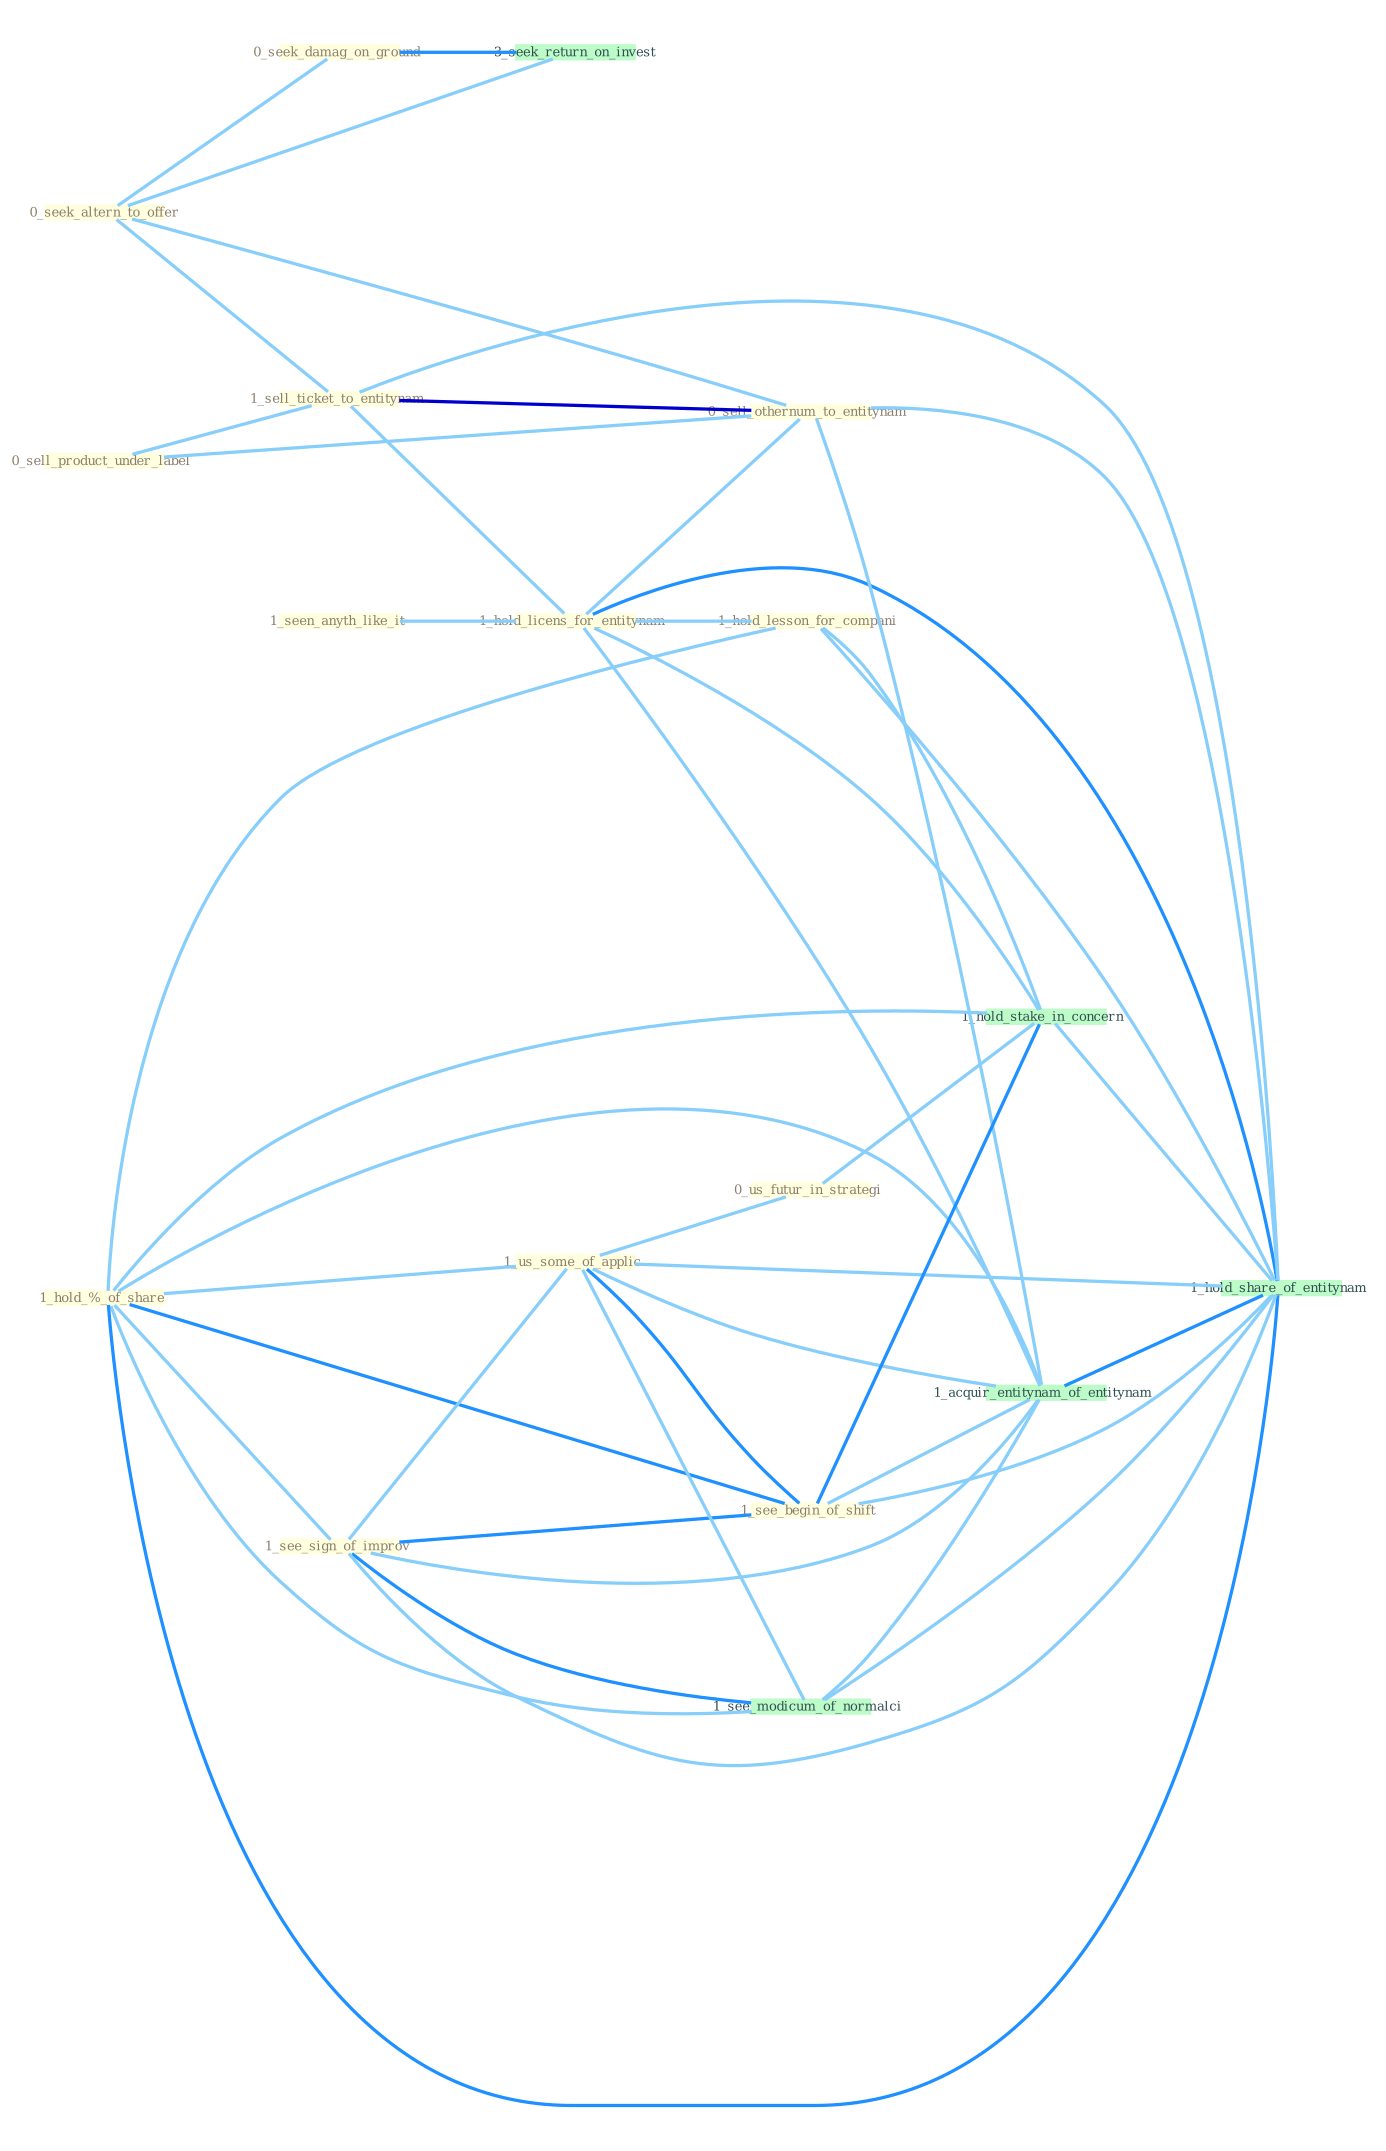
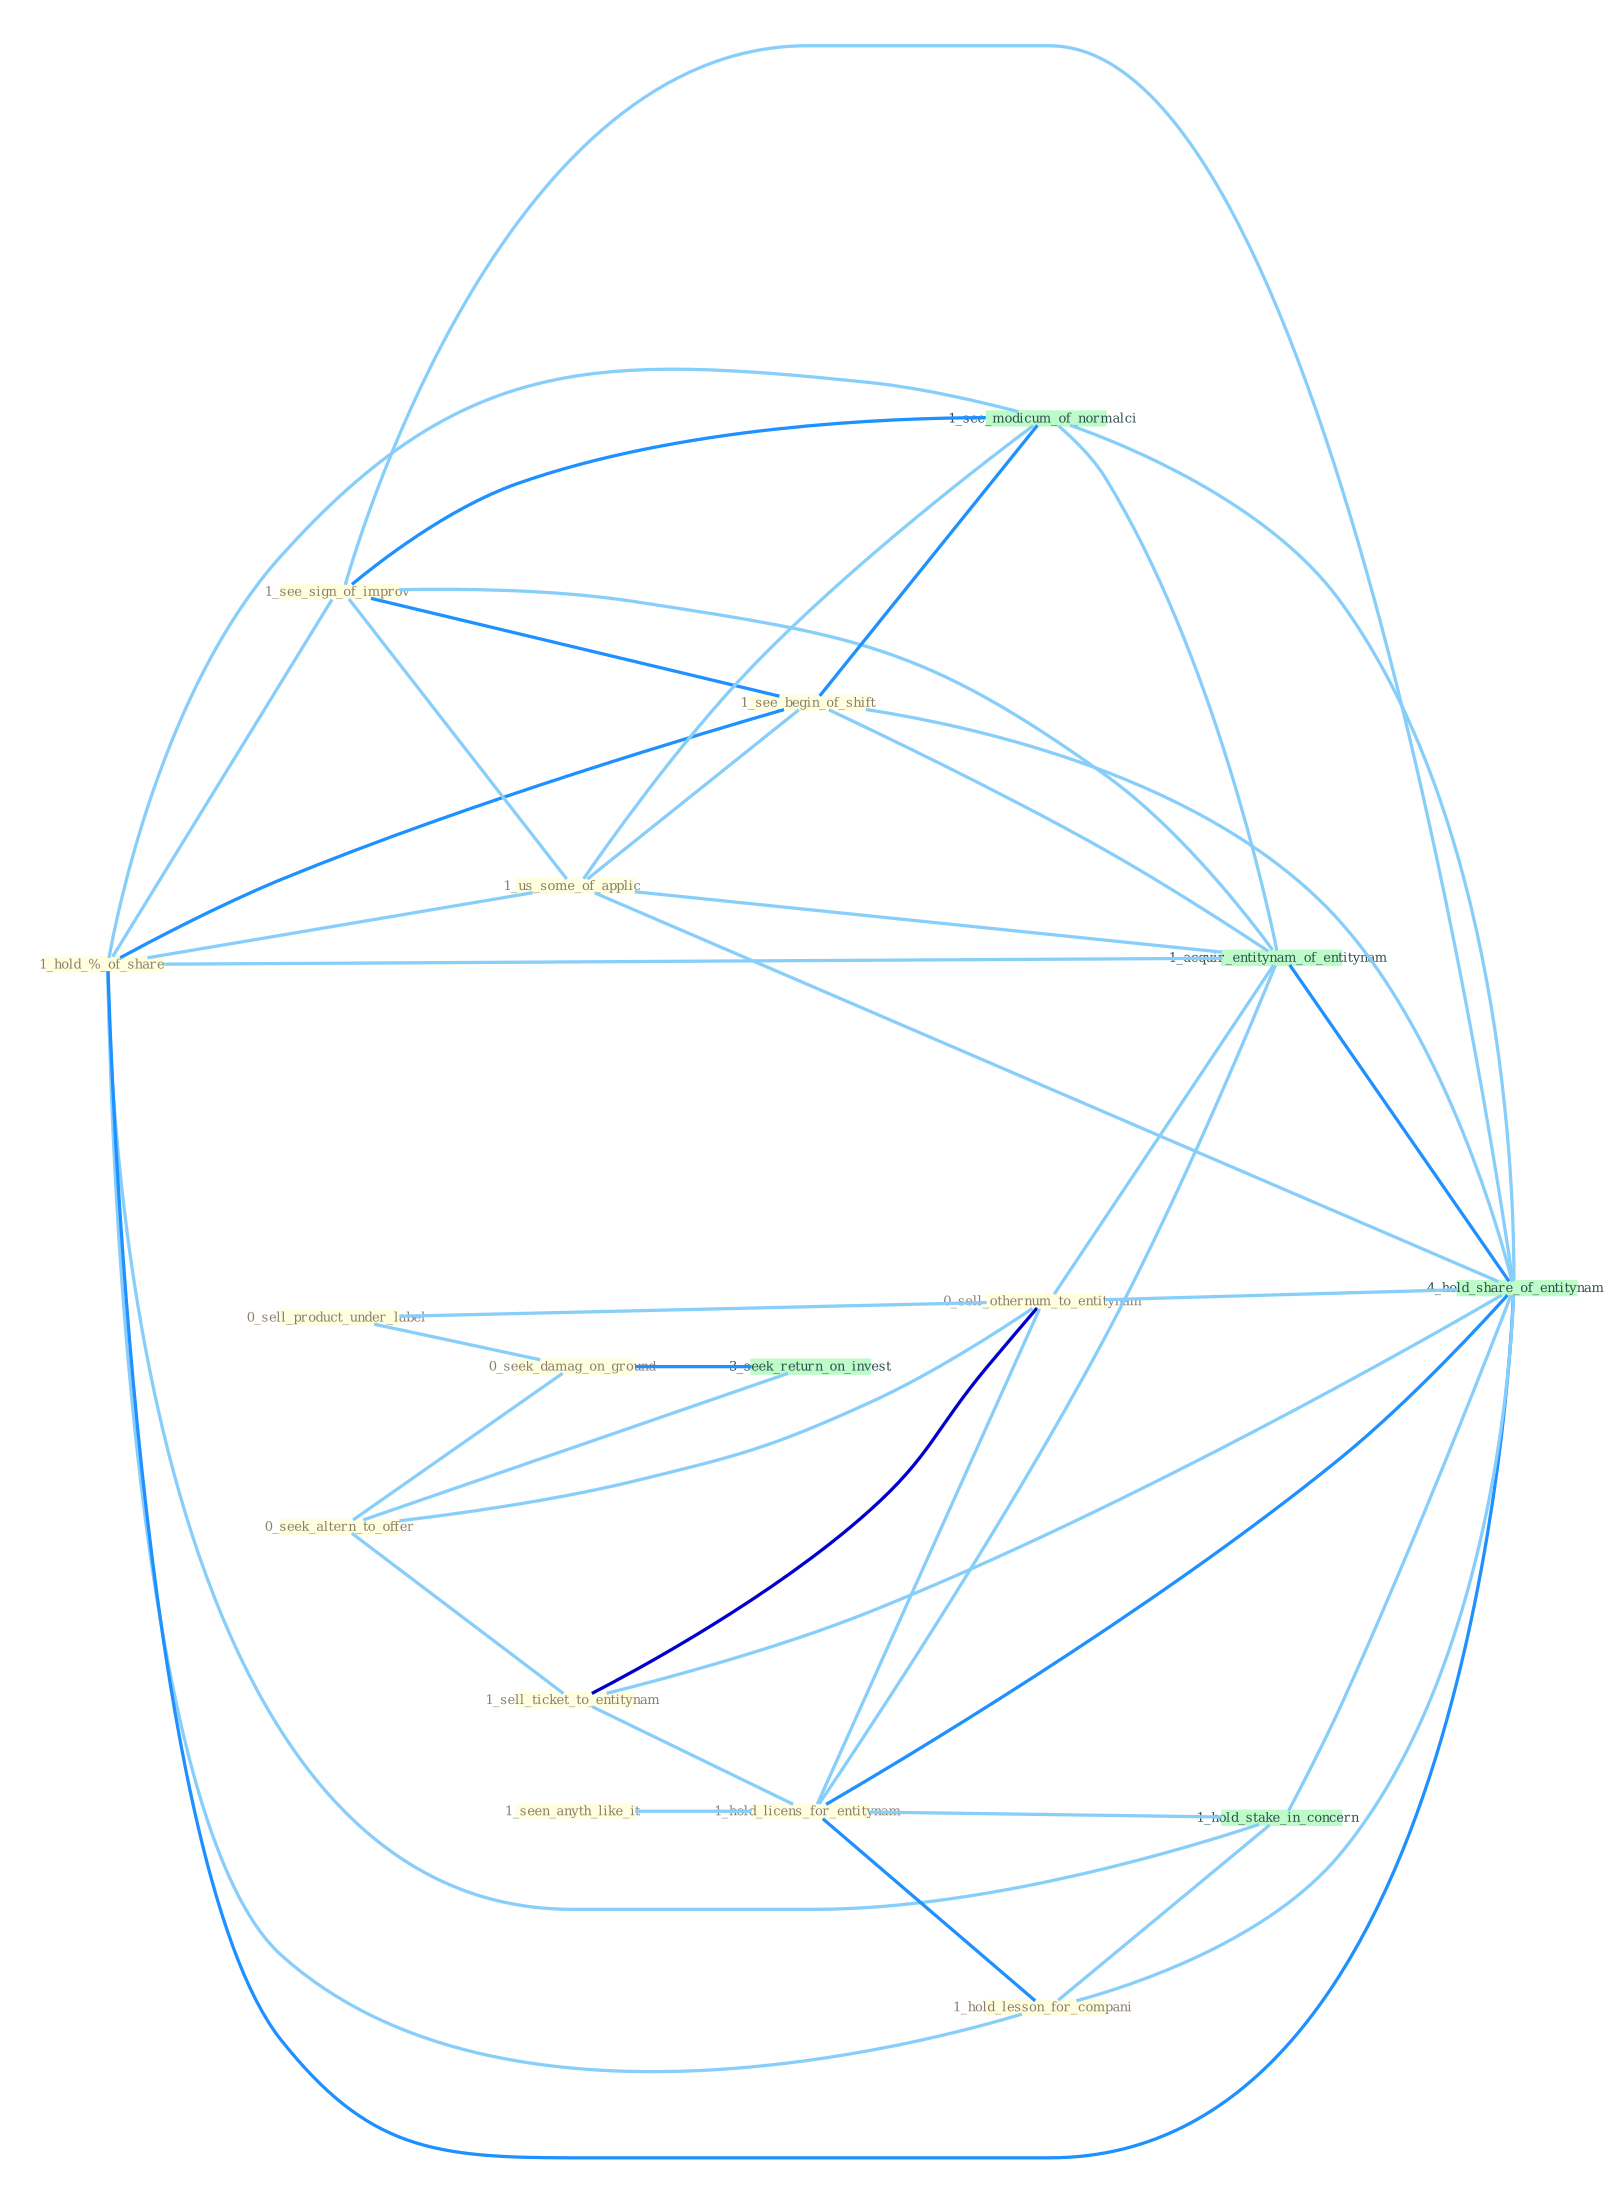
(222, 430) -> (457, 1342)
(693, 621) -> (945, 1923)
(811, 1190) -> none
(934, 1252) -> (929, 561)
(1282, 1288) -> (1517, 1288)
(693, 1386) -> (693, 794)
